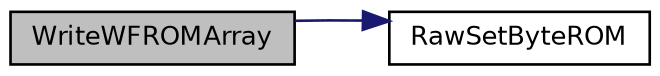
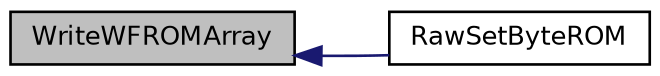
(329, 20) -> (355, 56)
